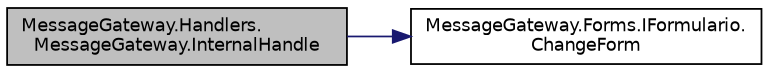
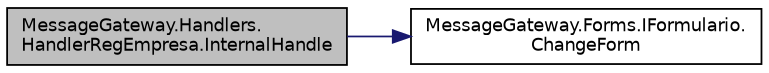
(177, 36) -> (177, 36)
